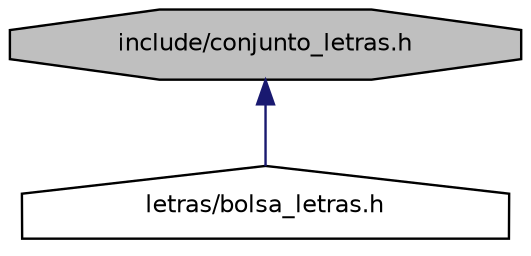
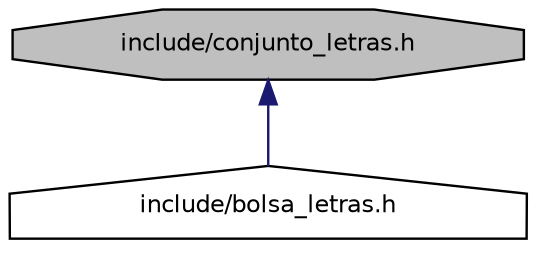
(266, 206) -> (268, 206)
